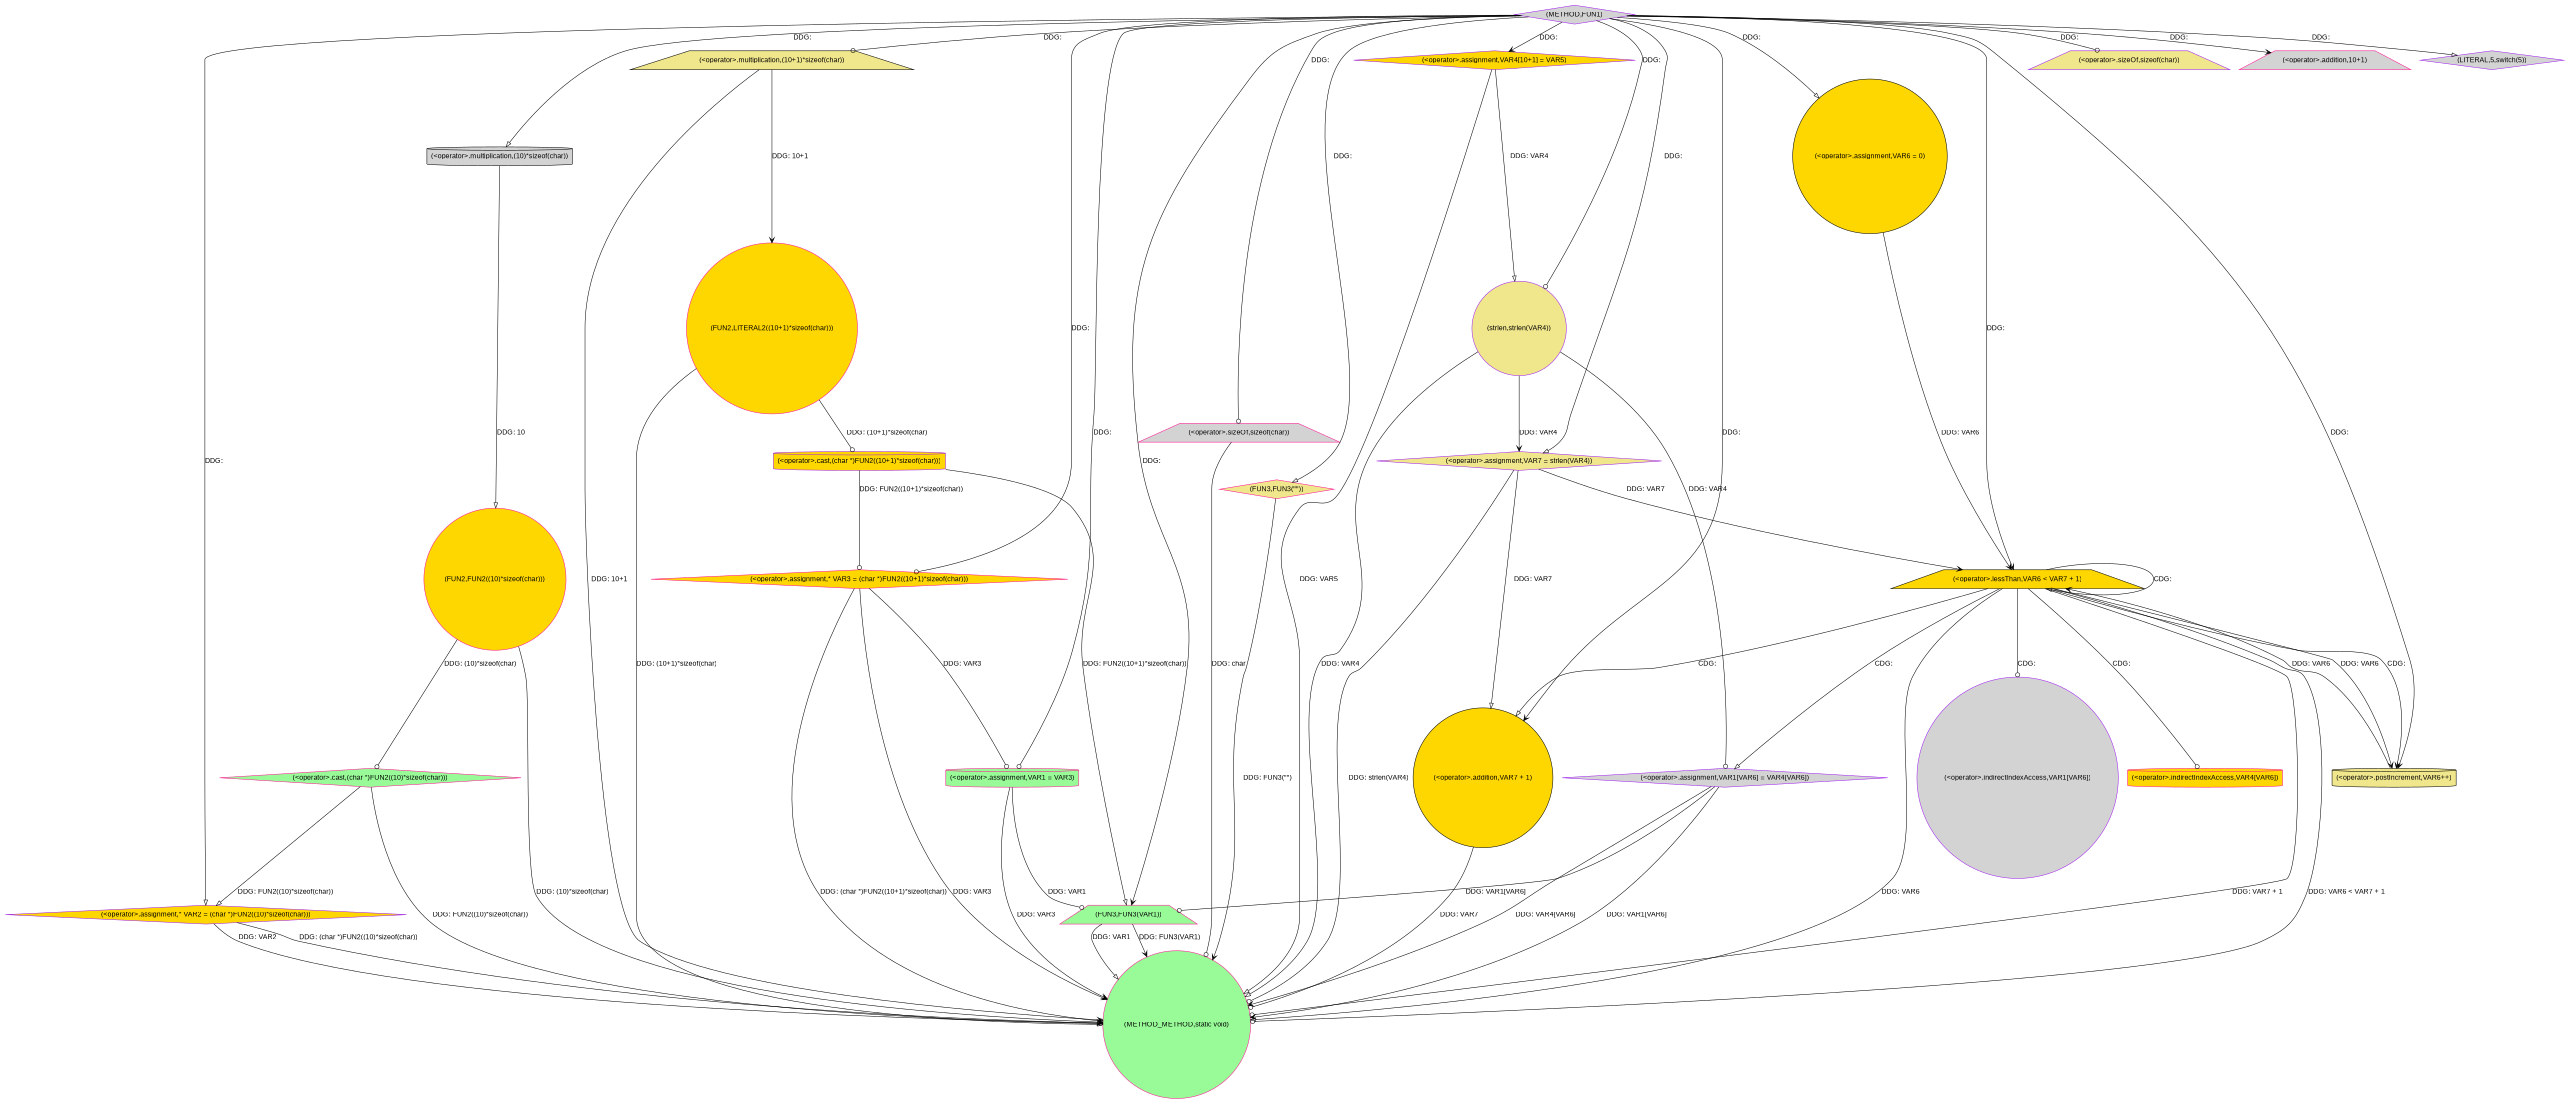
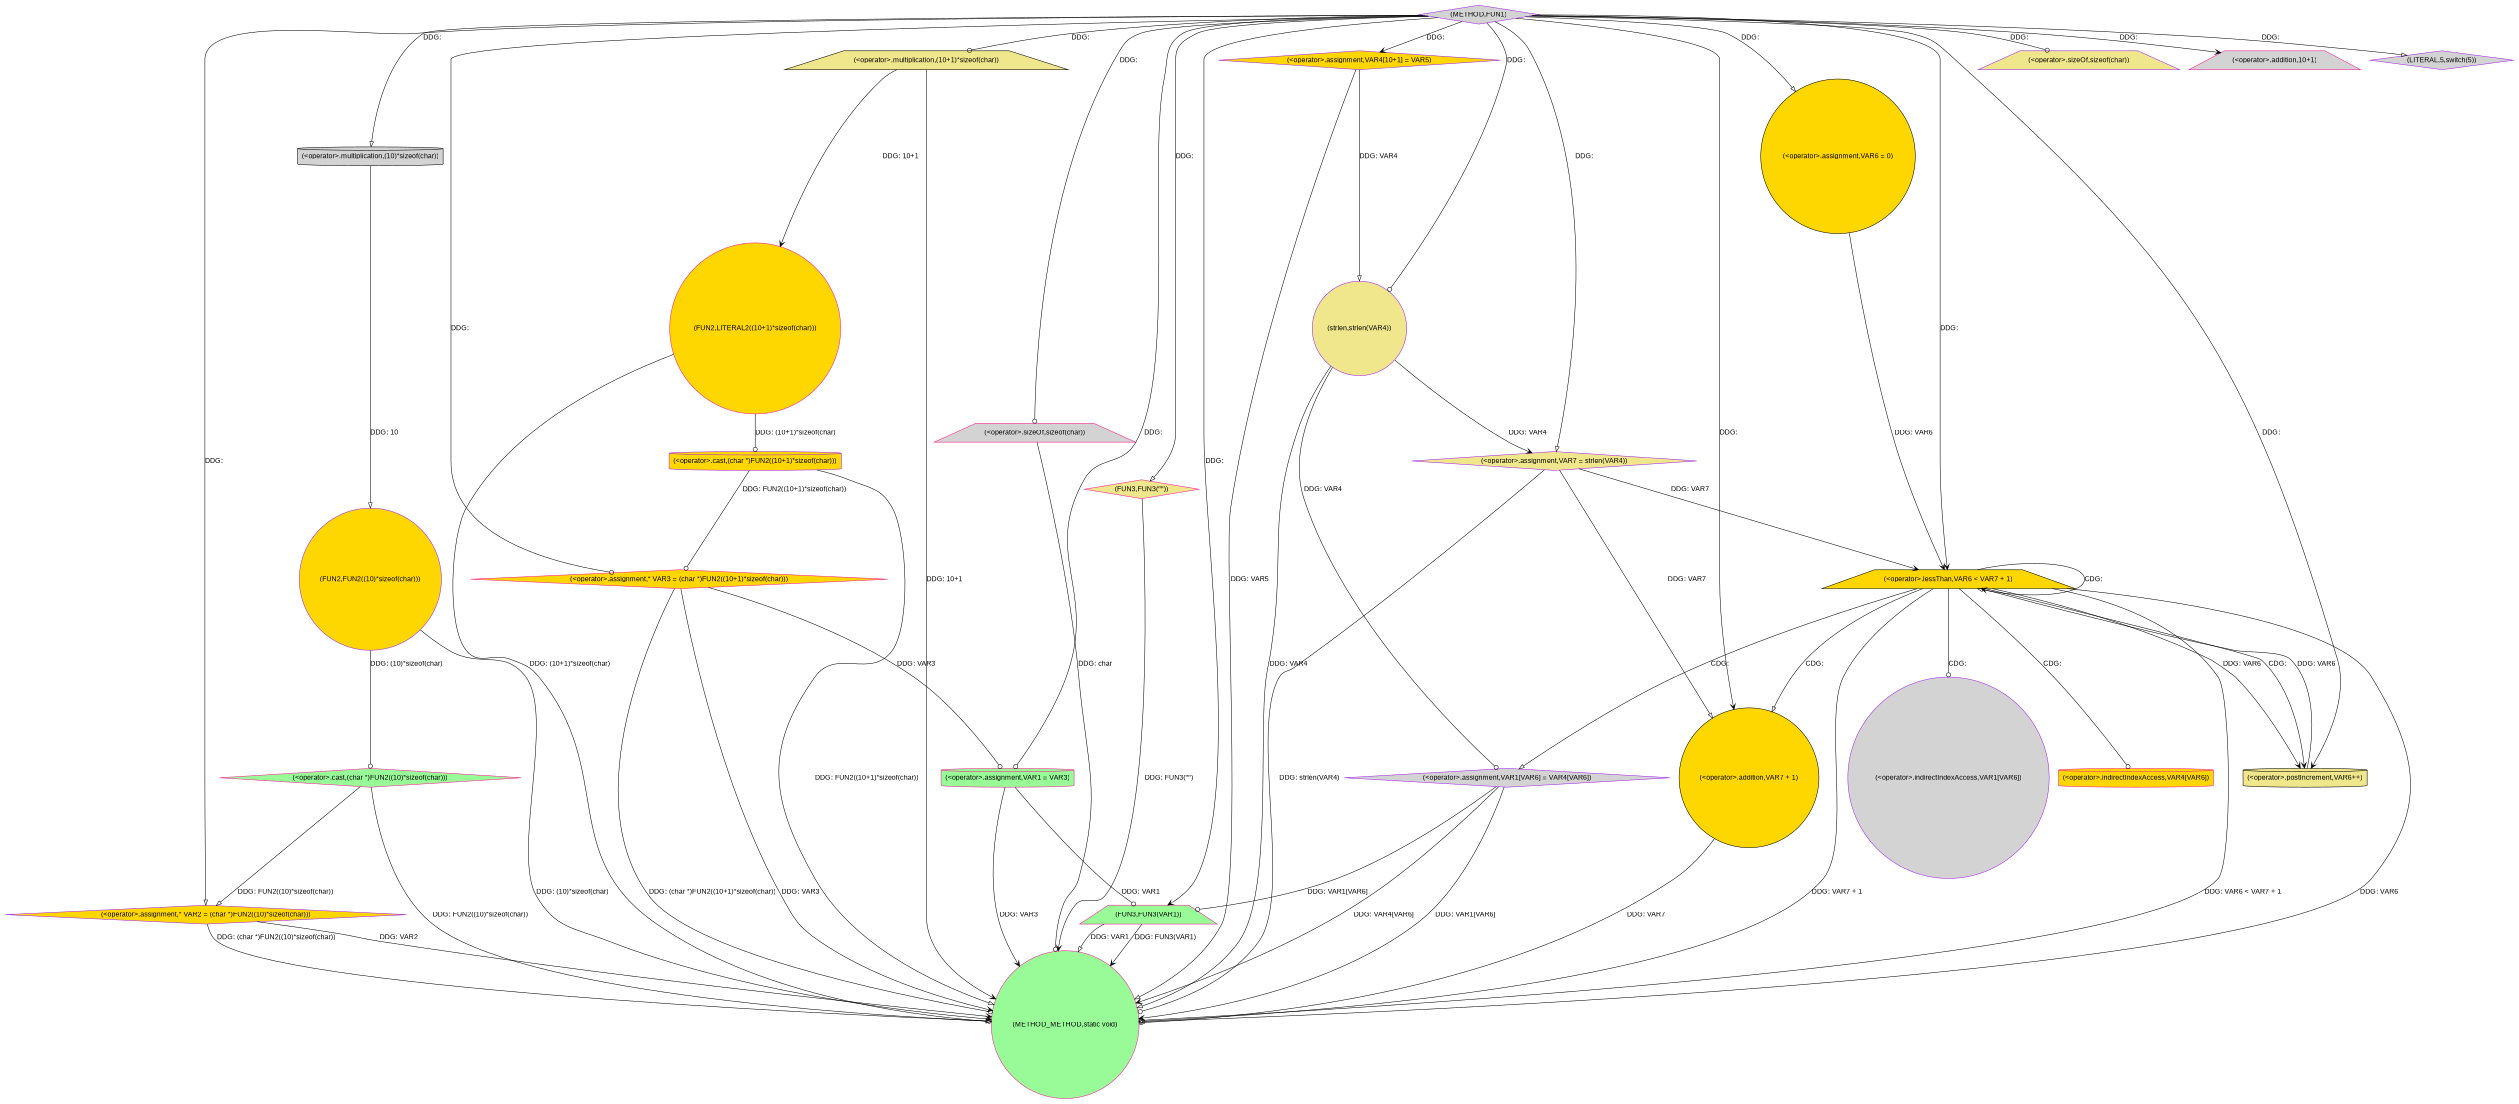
(495, 579) -> (370, 579)
(1083, 636) -> (787, 728)
